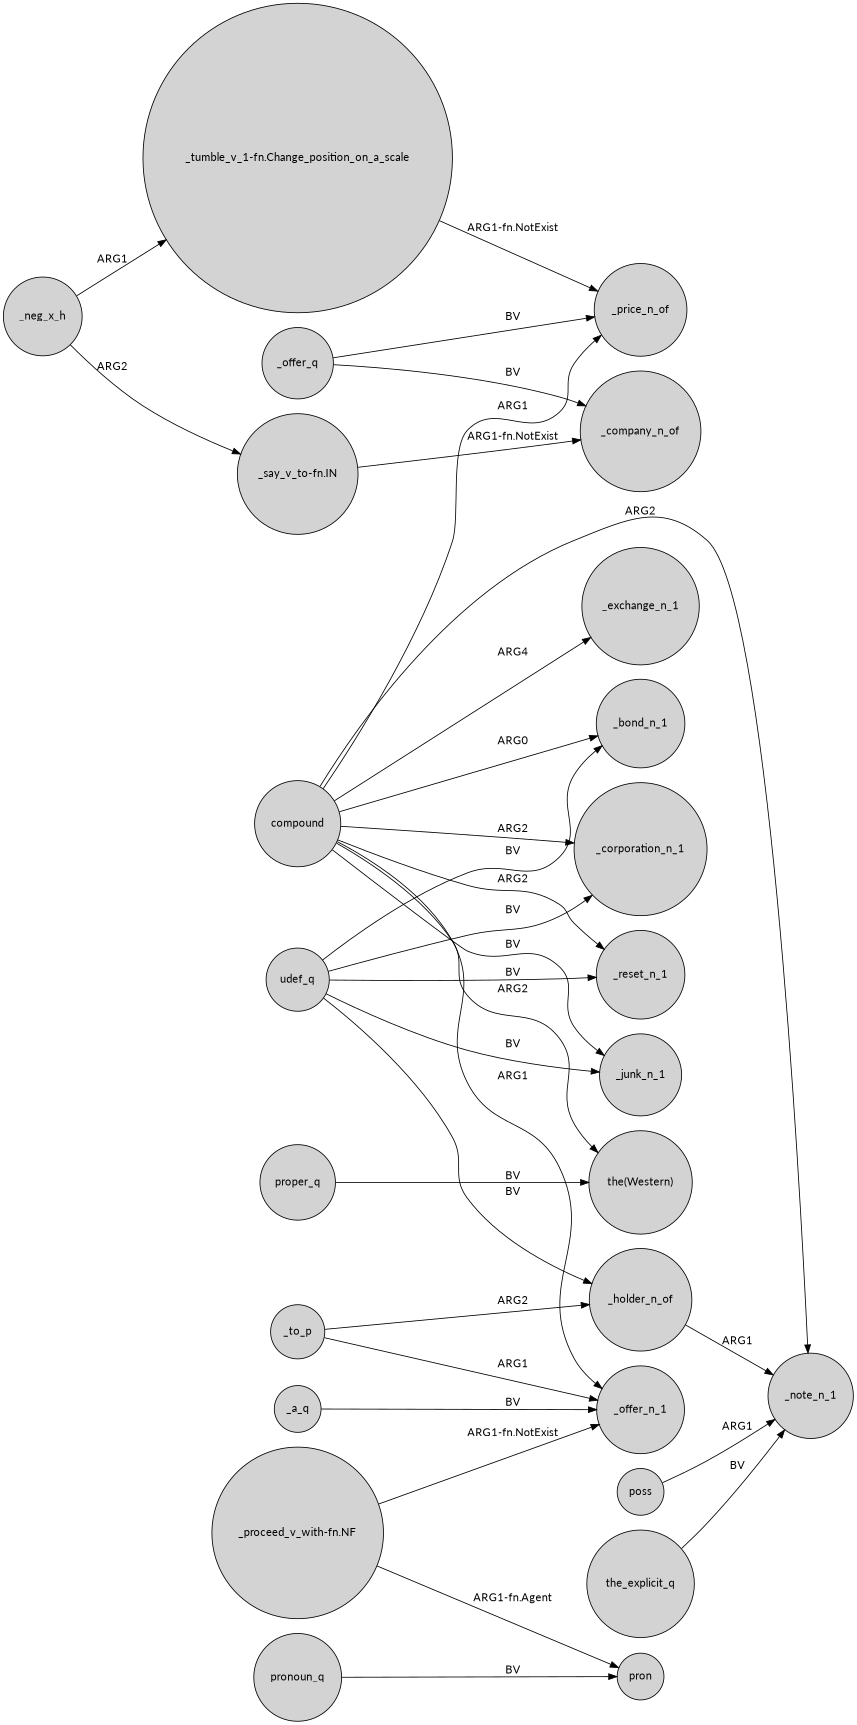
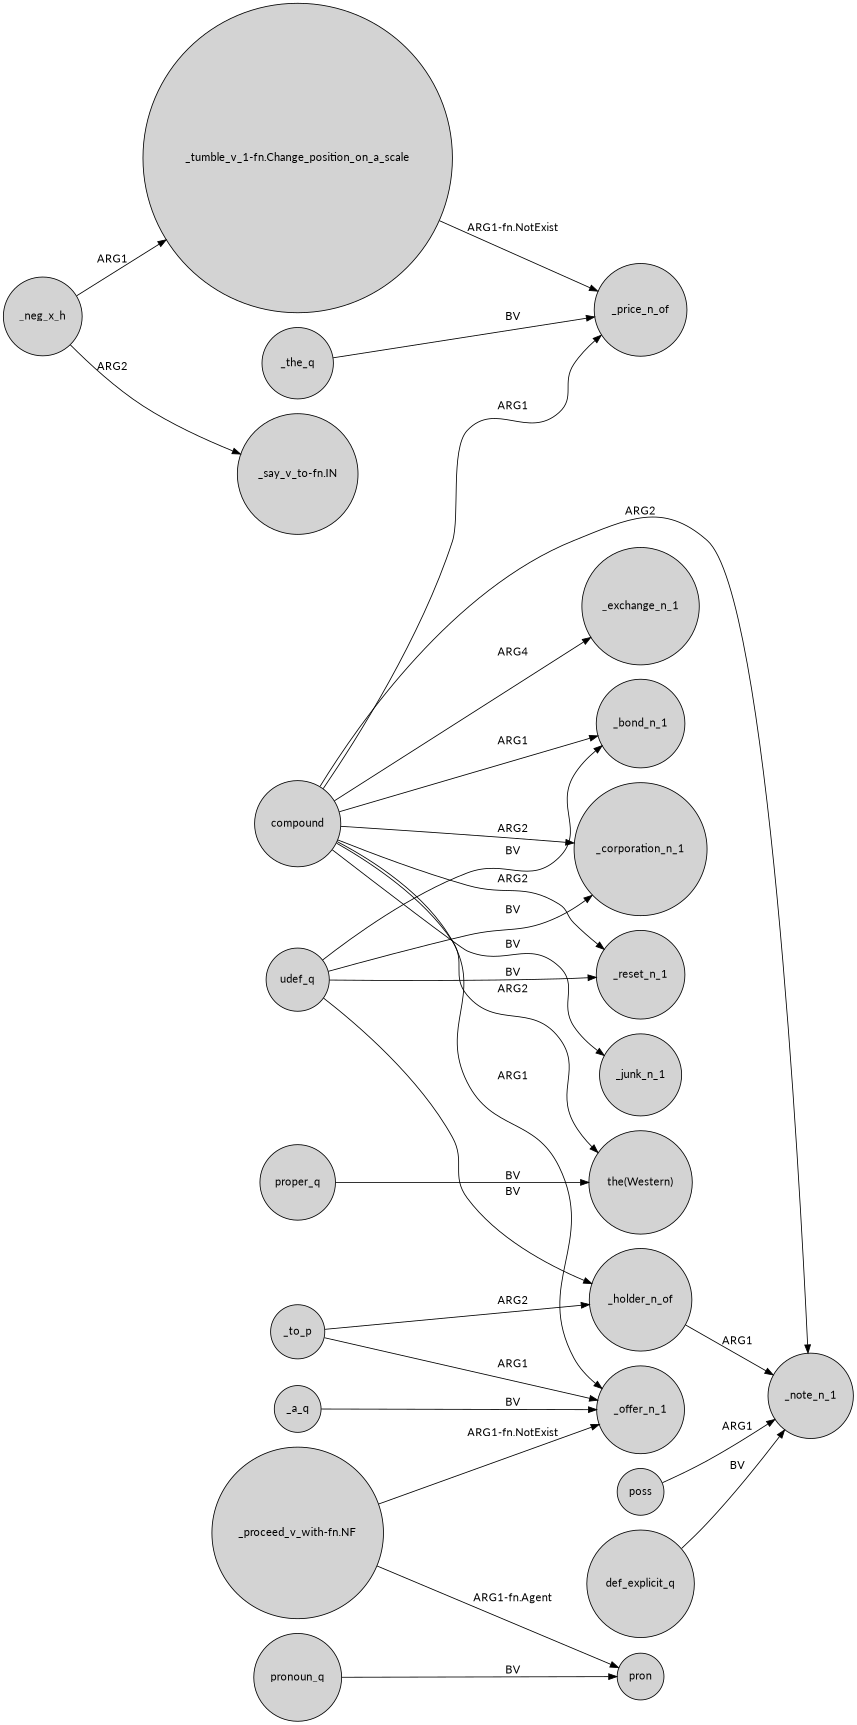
(298, 363) -> (298, 363)
(641, 431) -> none
(513, 741) -> (513, 741)
(448, 1044) -> none
(641, 1584) -> (641, 1584)
